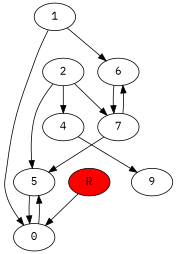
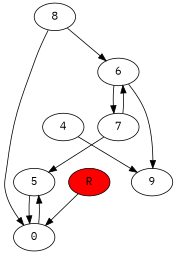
(55, 17) -> (55, 17)
(63, 72) -> none
none -> (148, 120)
